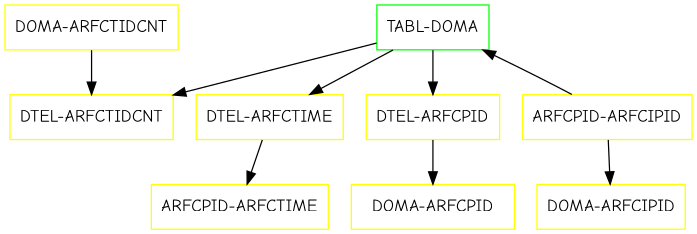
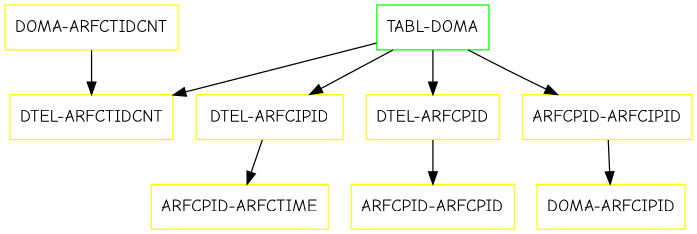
(533, 75) -> (507, 70)
(270, 117) -> (270, 117)
(433, 207) -> (433, 207)
